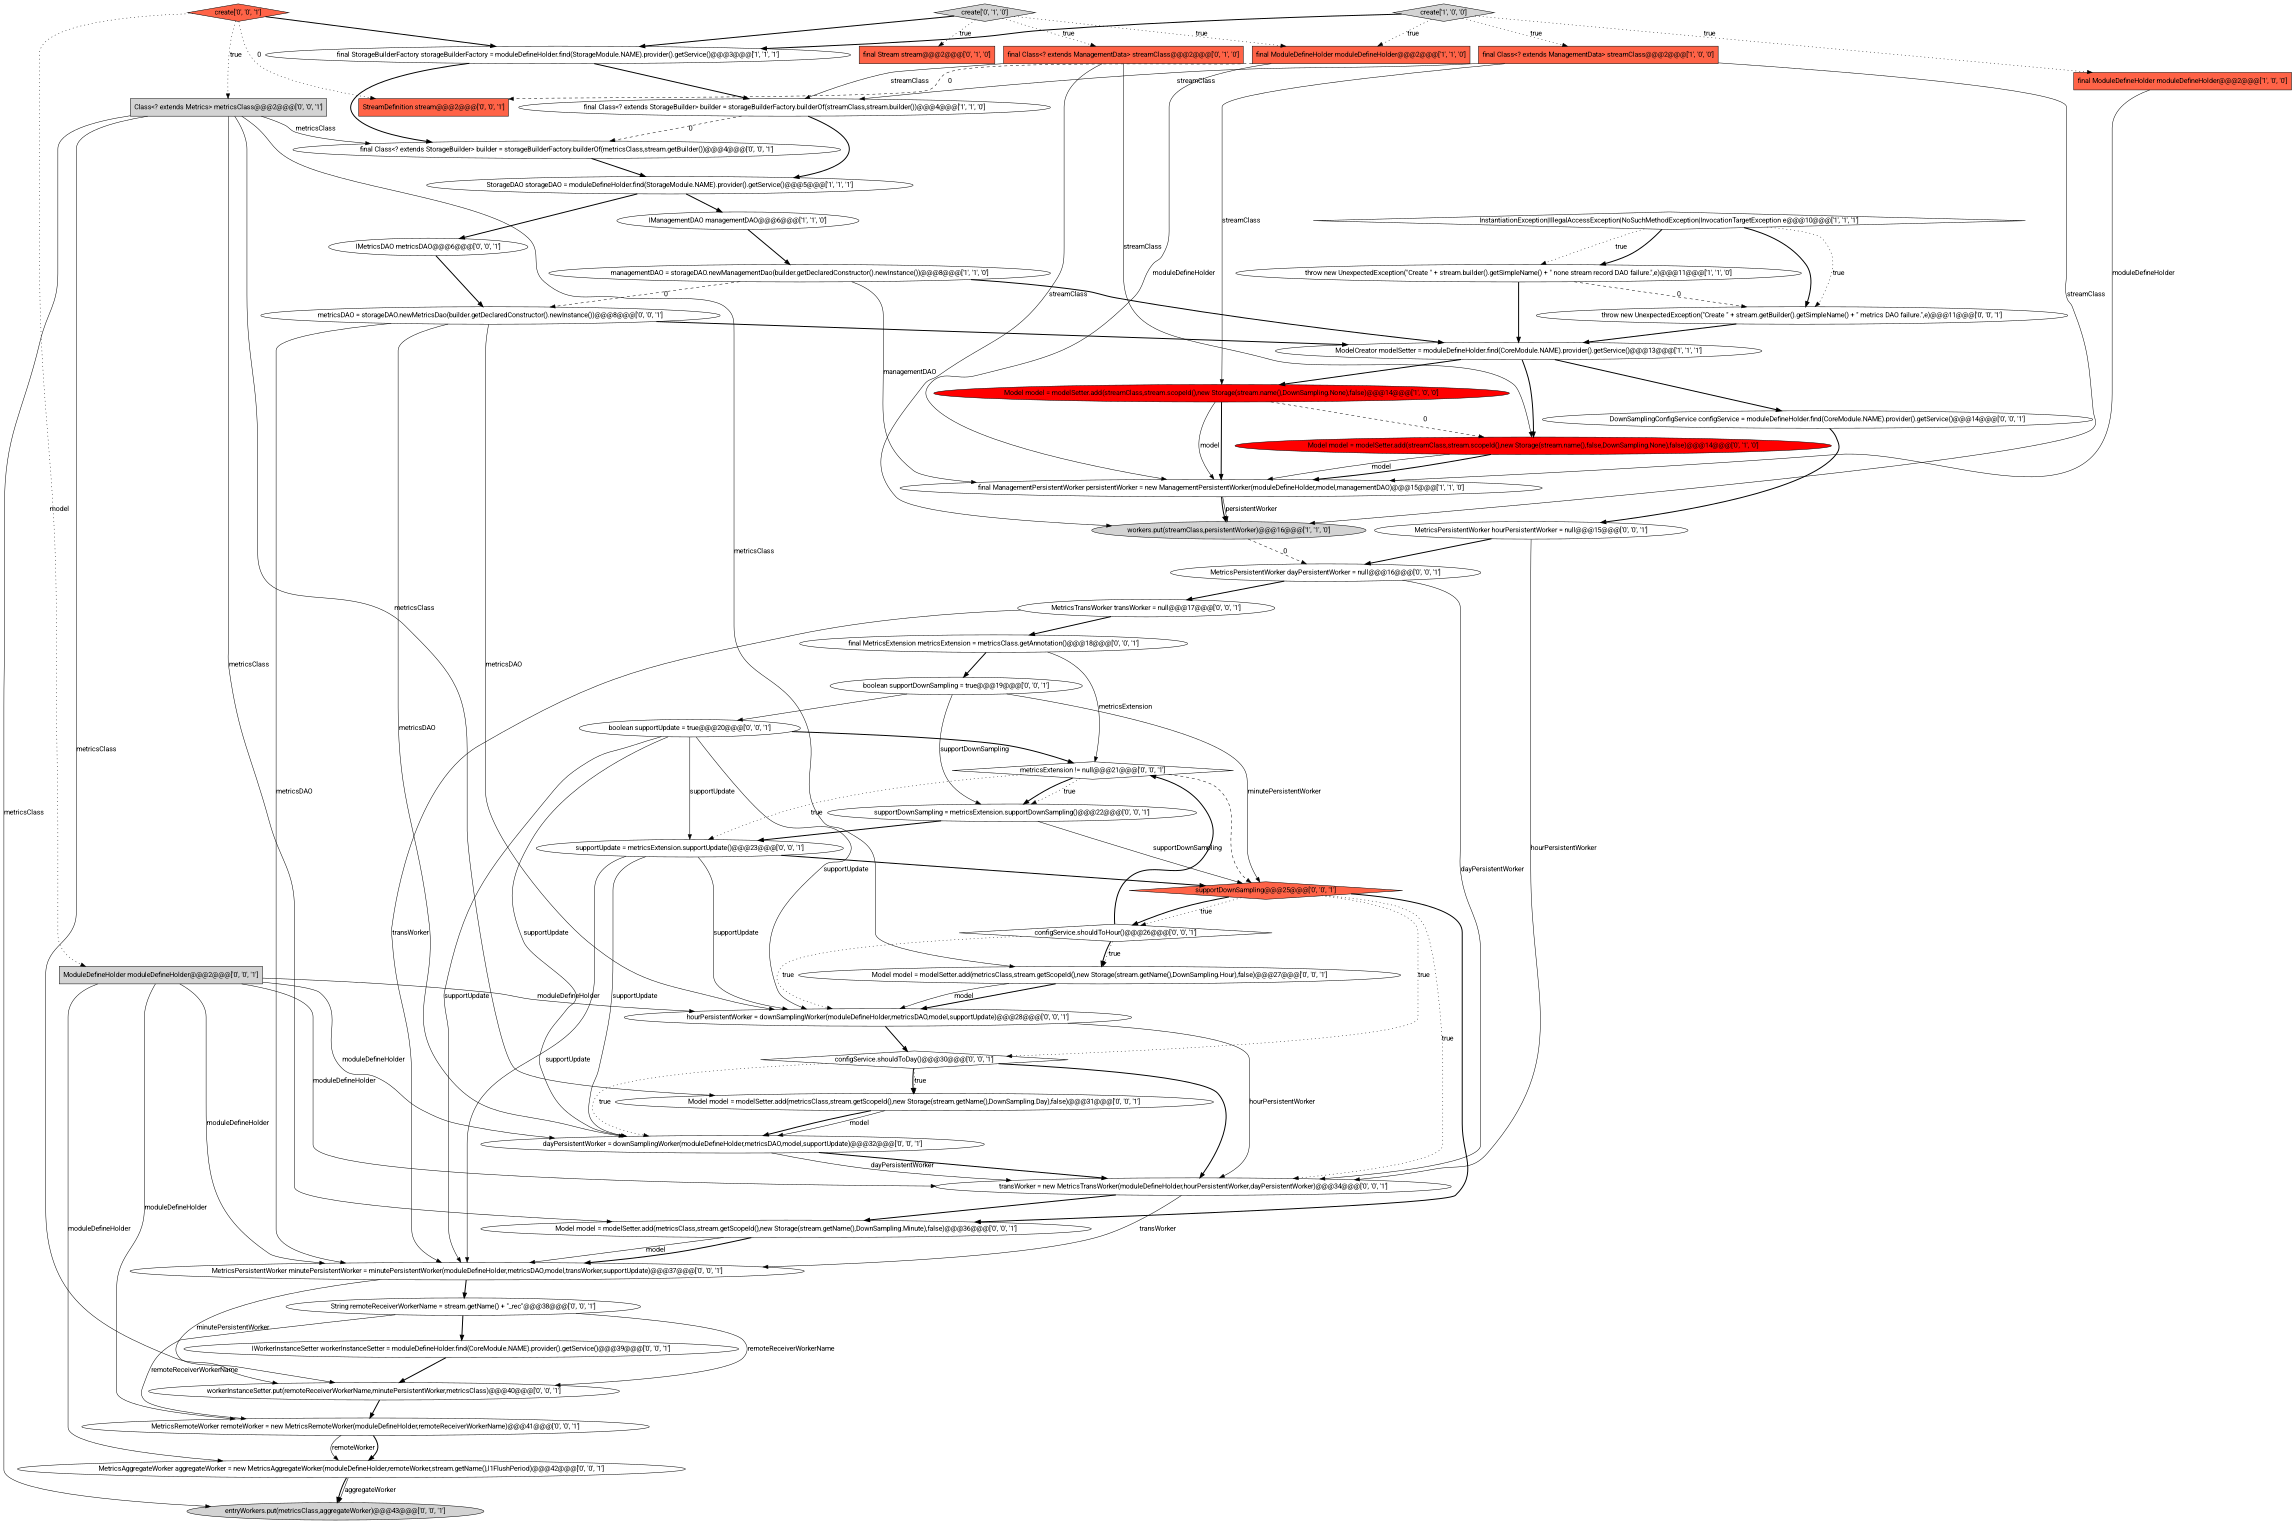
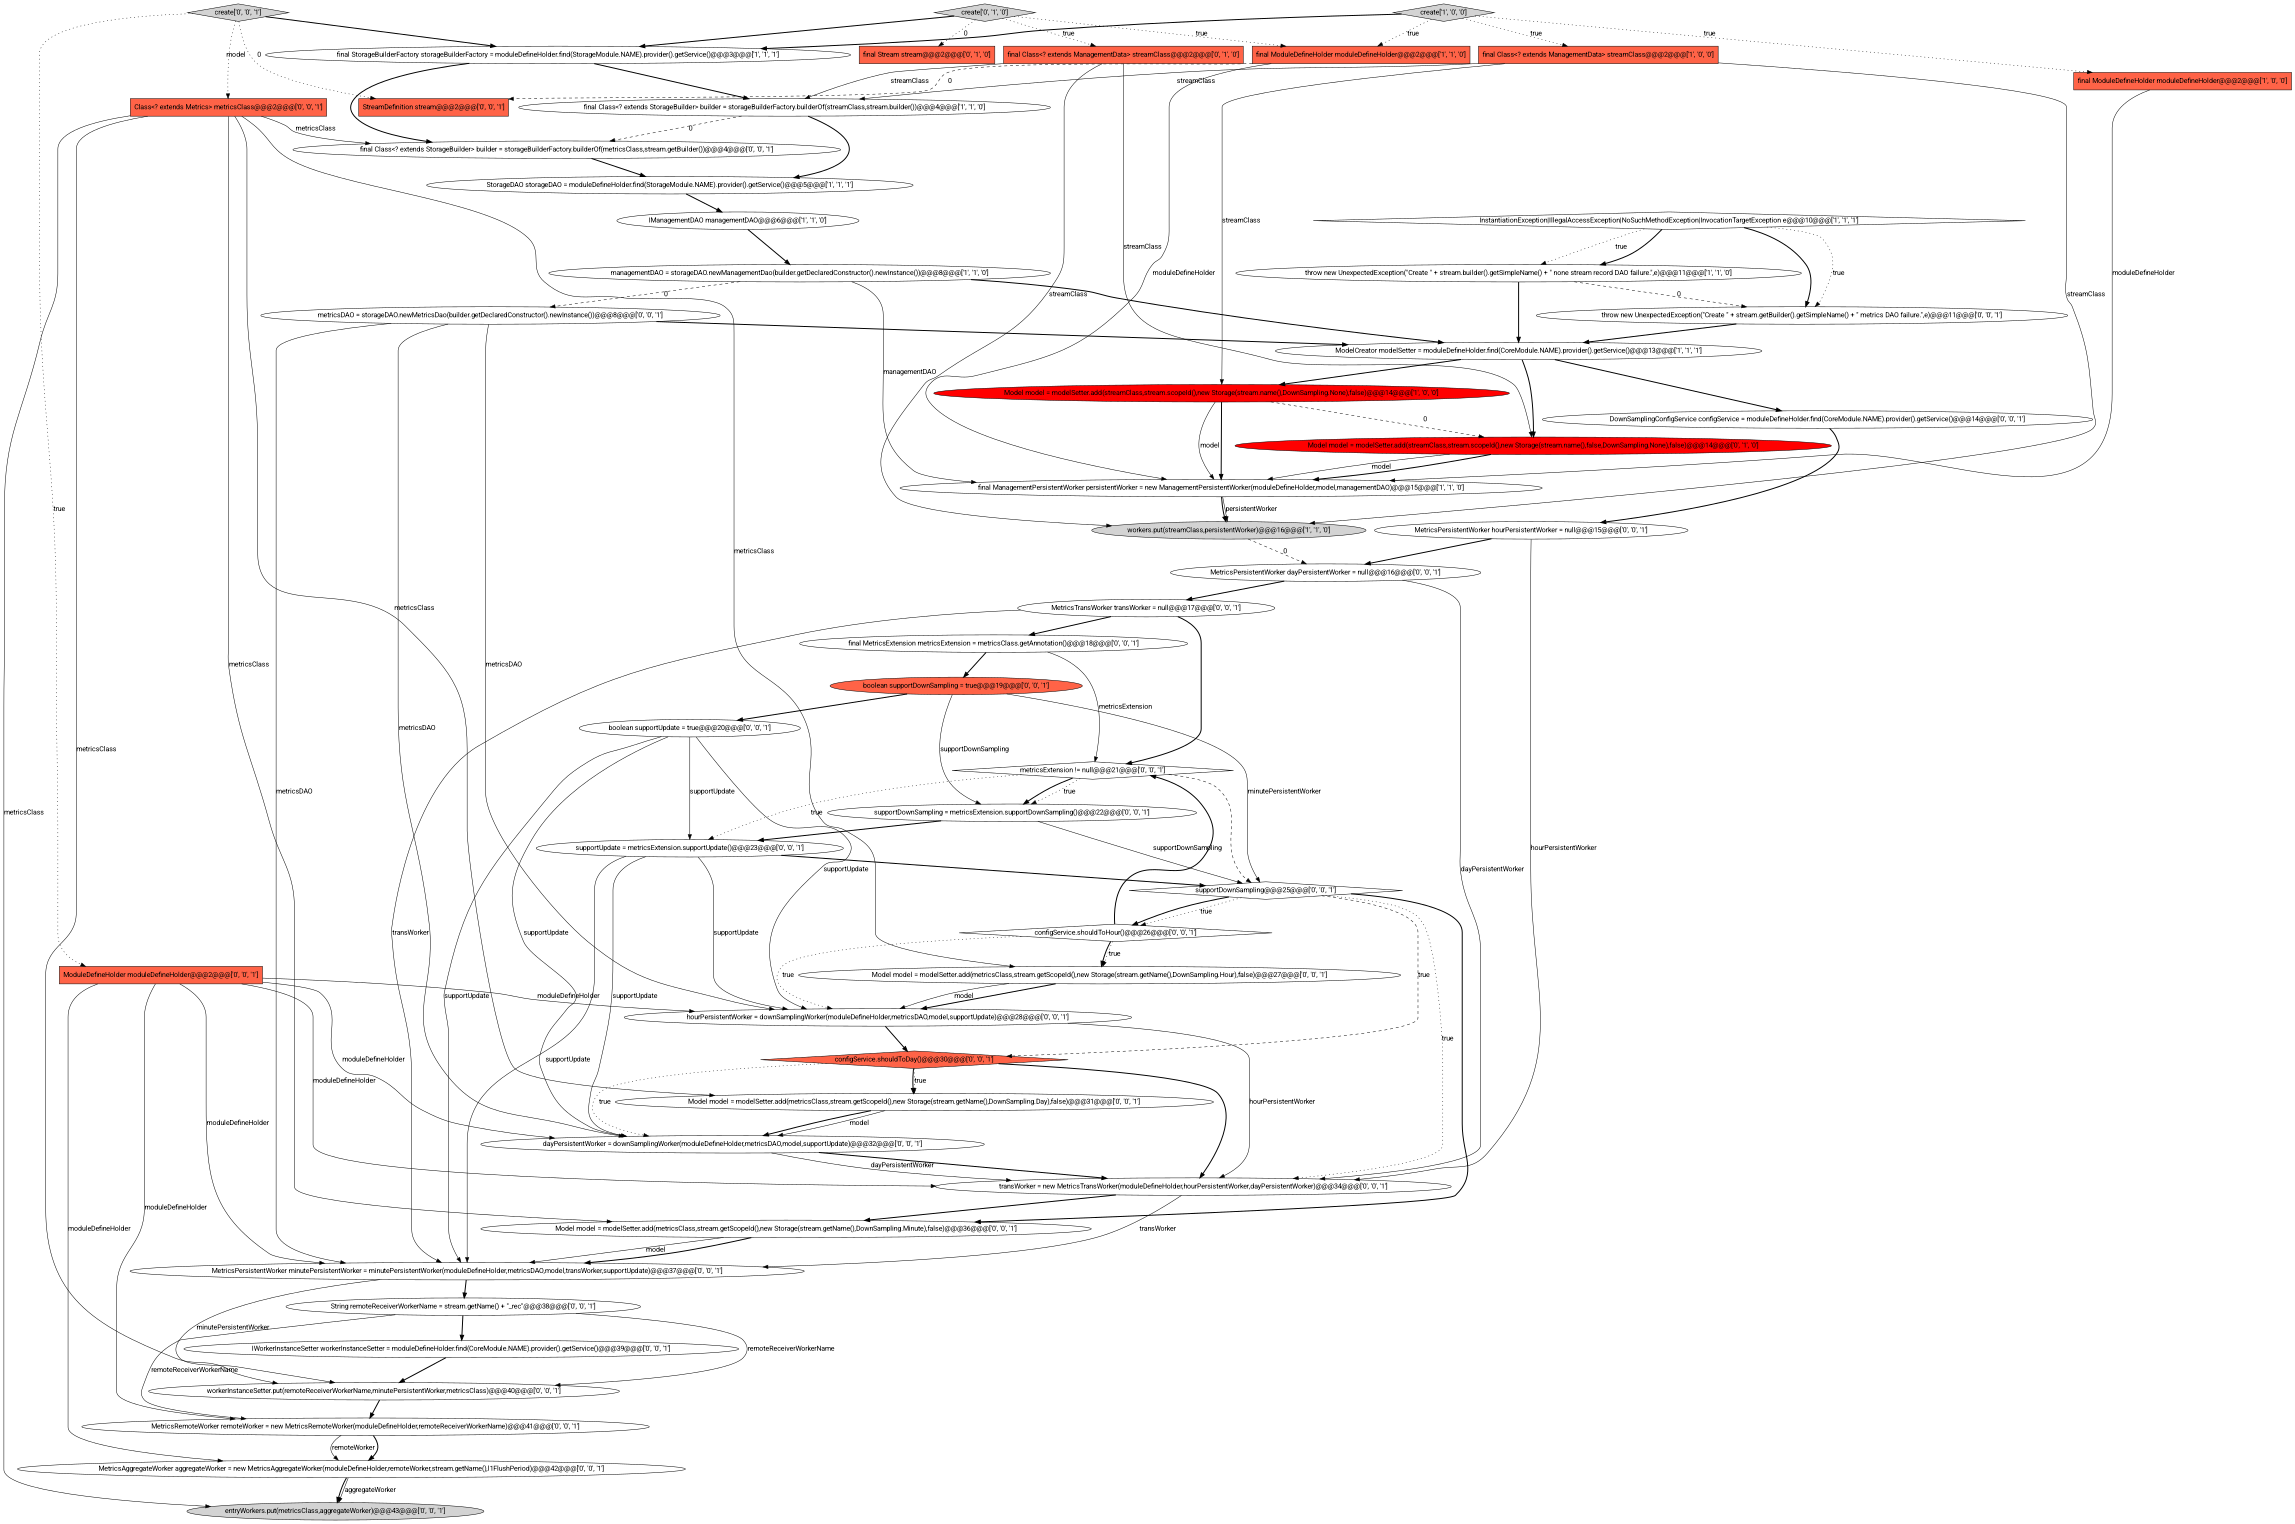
(238, 13) -> (238, 13)
(966, 34) -> (966, 34)
(236, 55) -> (236, 55)
(228, 107) -> (228, 107)
(428, 247) -> none
(60, 509) -> (60, 509)
(956, 686) -> (956, 686)
(825, 707) -> (825, 707)
(931, 738) -> (1201, 707)
(1266, 891) -> (1266, 891)
(161, 975) -> (161, 975)
(1313, 1039) -> (1313, 1039)
(914, 1060) -> (914, 1060)
